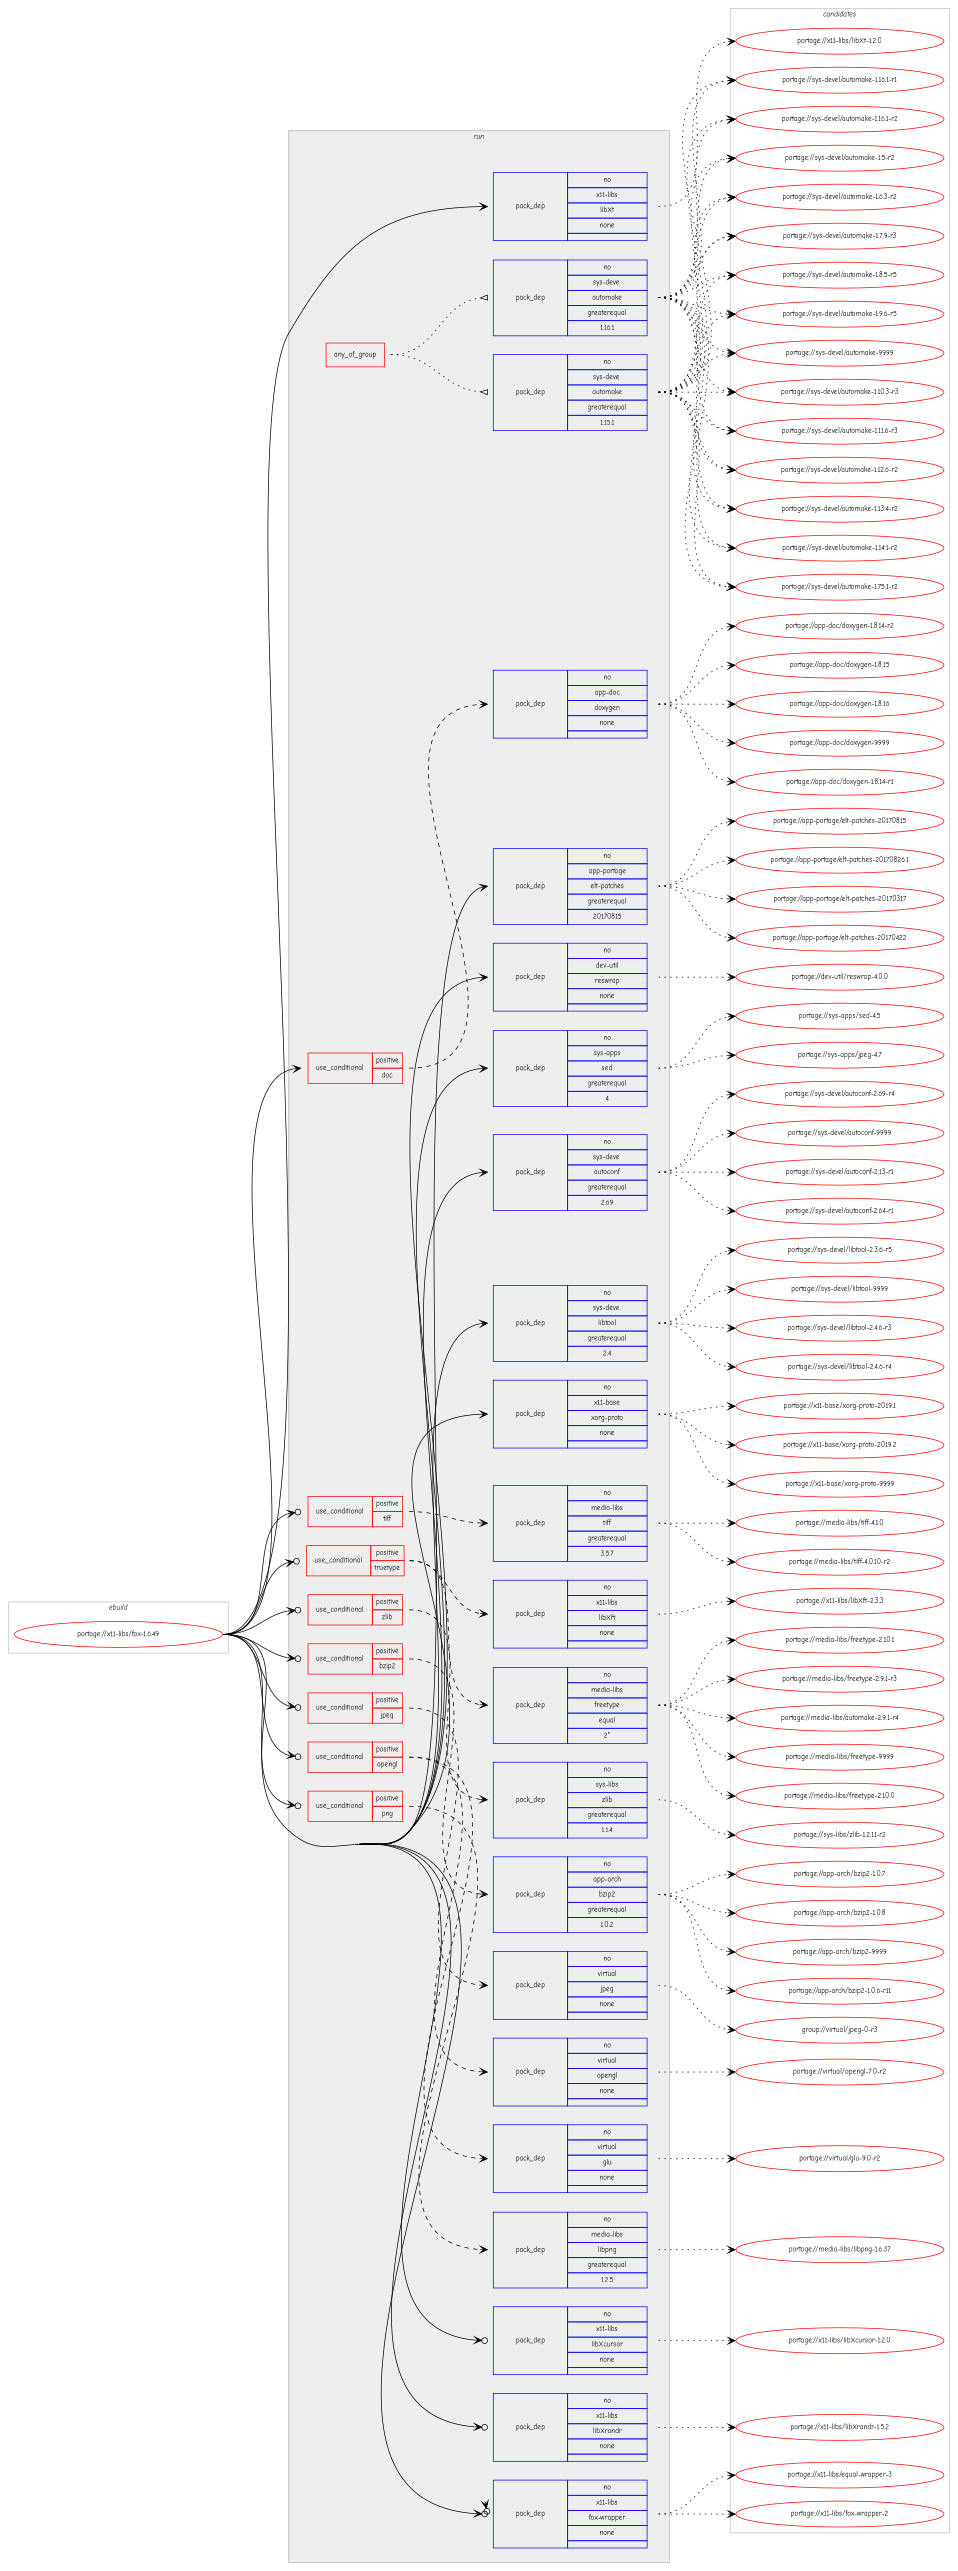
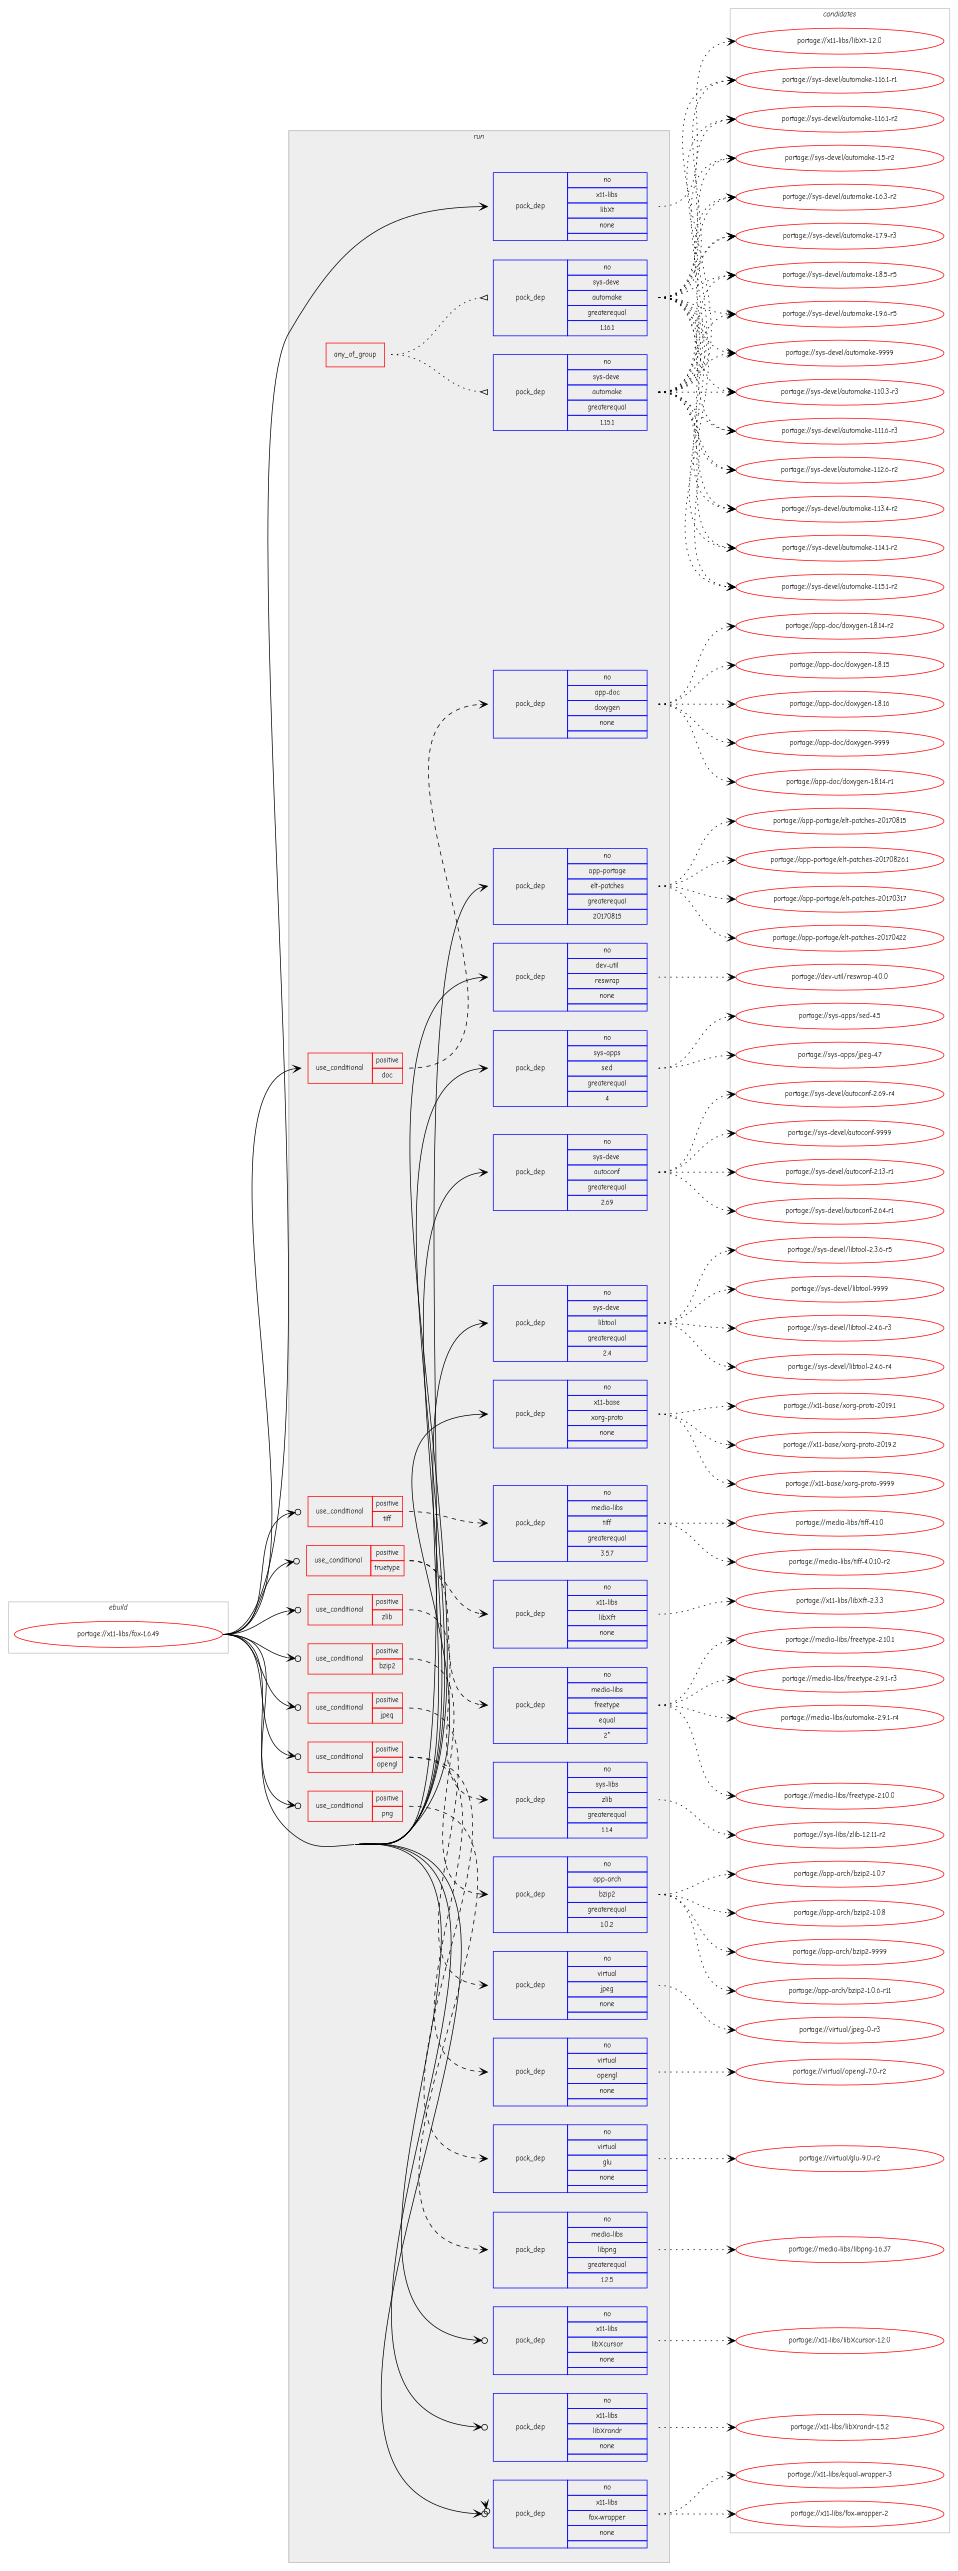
(840, 587) -> (840, 587)
(840, 1757) -> none
(840, 2030) -> (840, 2030)
